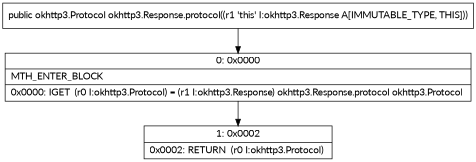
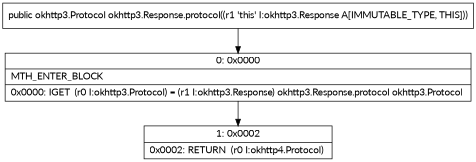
(238, 150) -> (238, 150)
